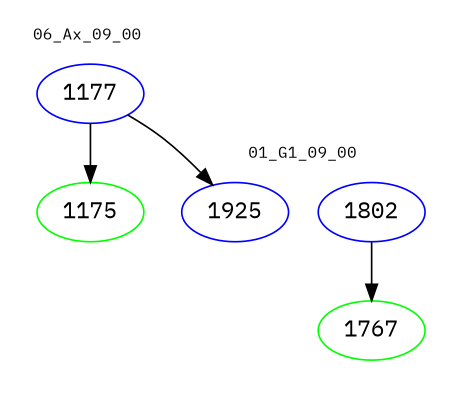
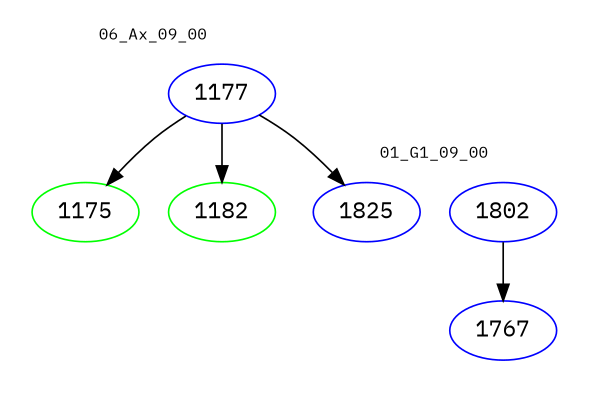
none -> (222, 212)
(235, 212) -> (367, 212)
(372, 331) -> (503, 331)
